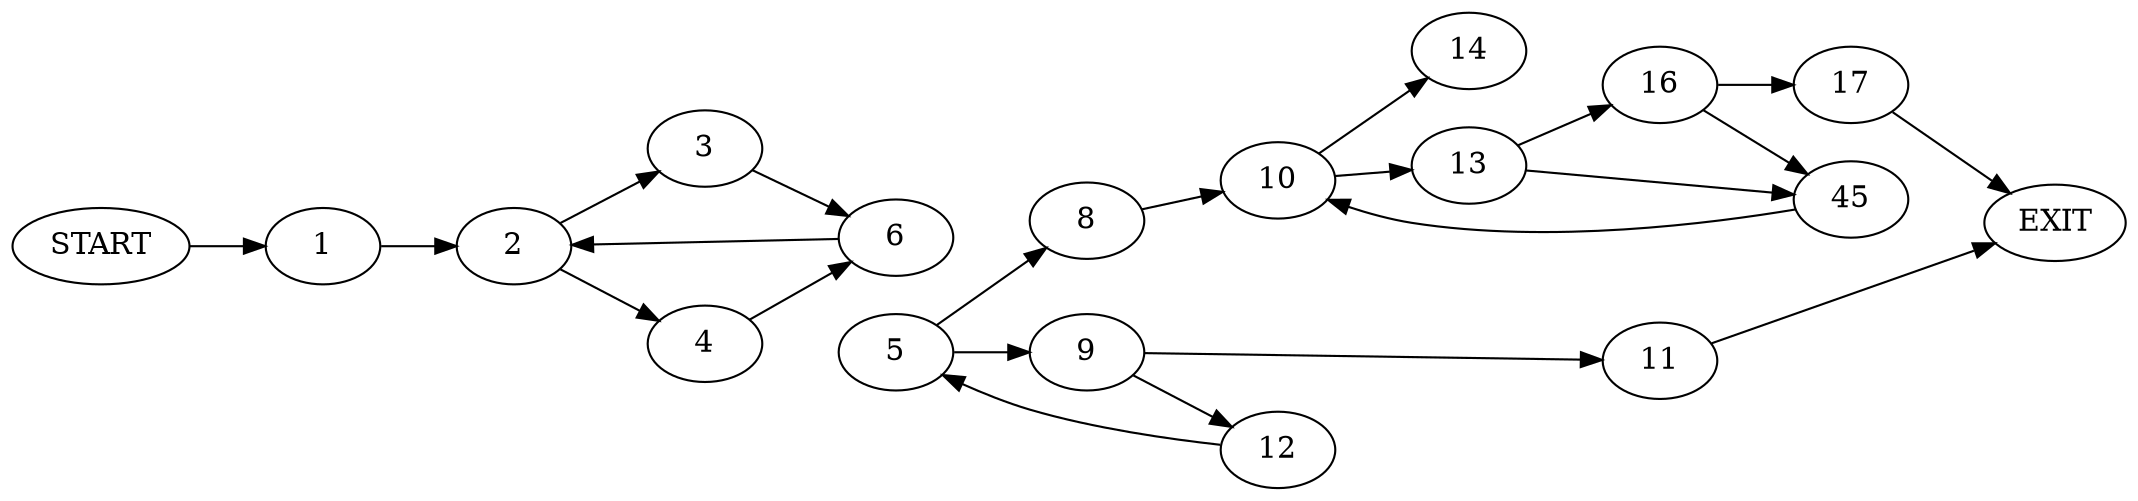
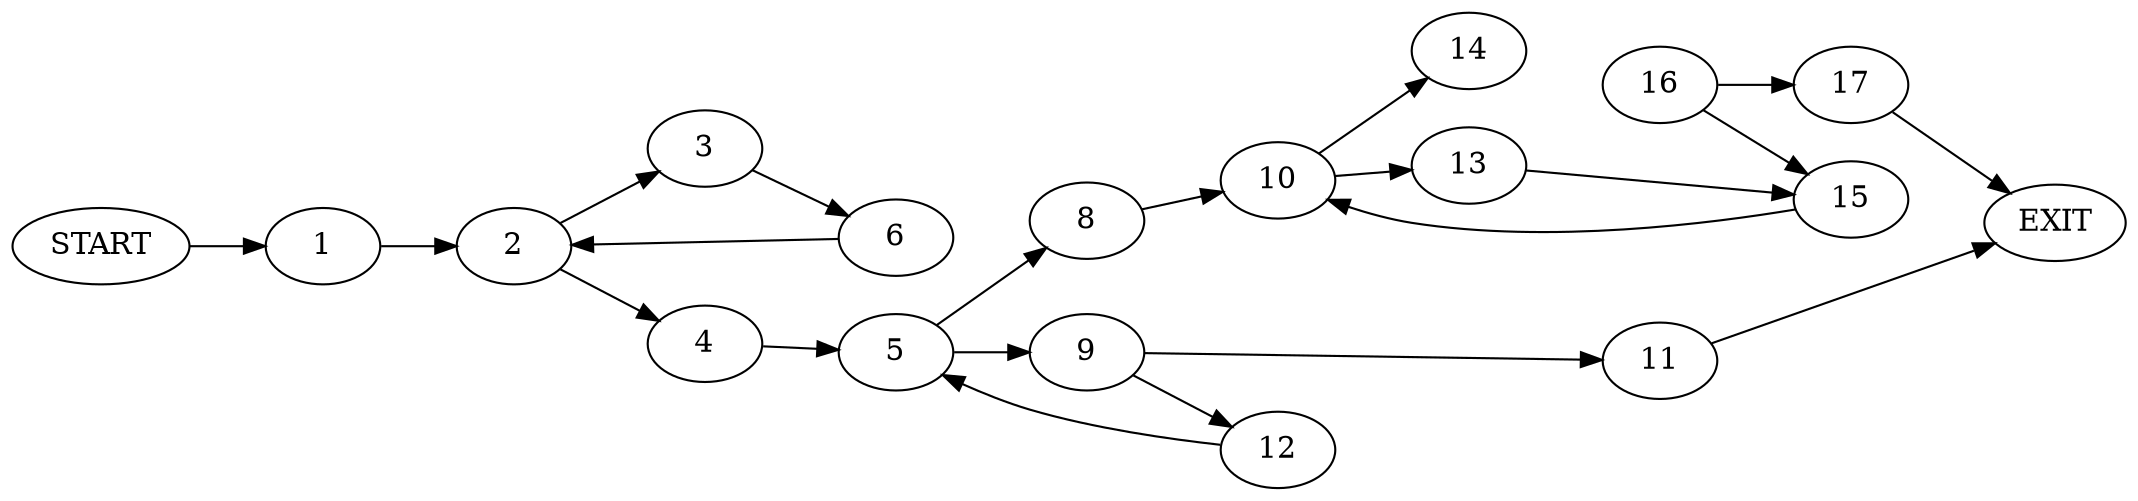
(1555, 129) -> none
(1851, 199) -> (1851, 199)
(791, 296) -> (790, 348)
